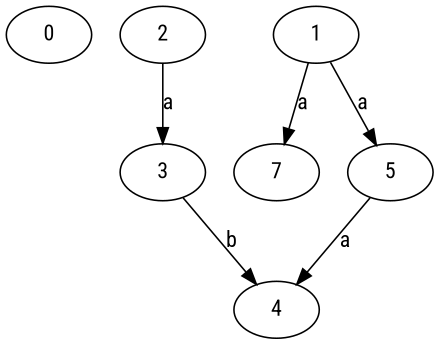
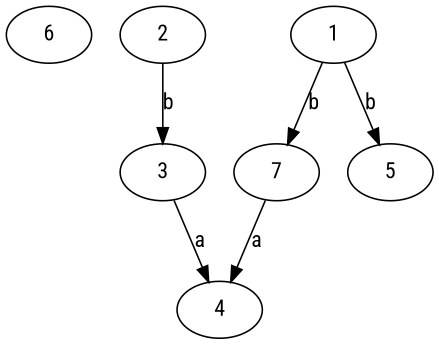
(49, 35) -> (49, 35)
(168, 104) -> (168, 104)
(303, 104) -> (314, 104)
(363, 104) -> (371, 104)
(339, 235) -> (251, 234)
(232, 241) -> (200, 241)
